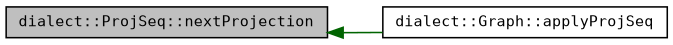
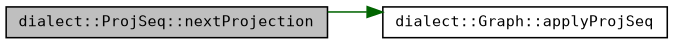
(363, 33) -> (347, 12)
